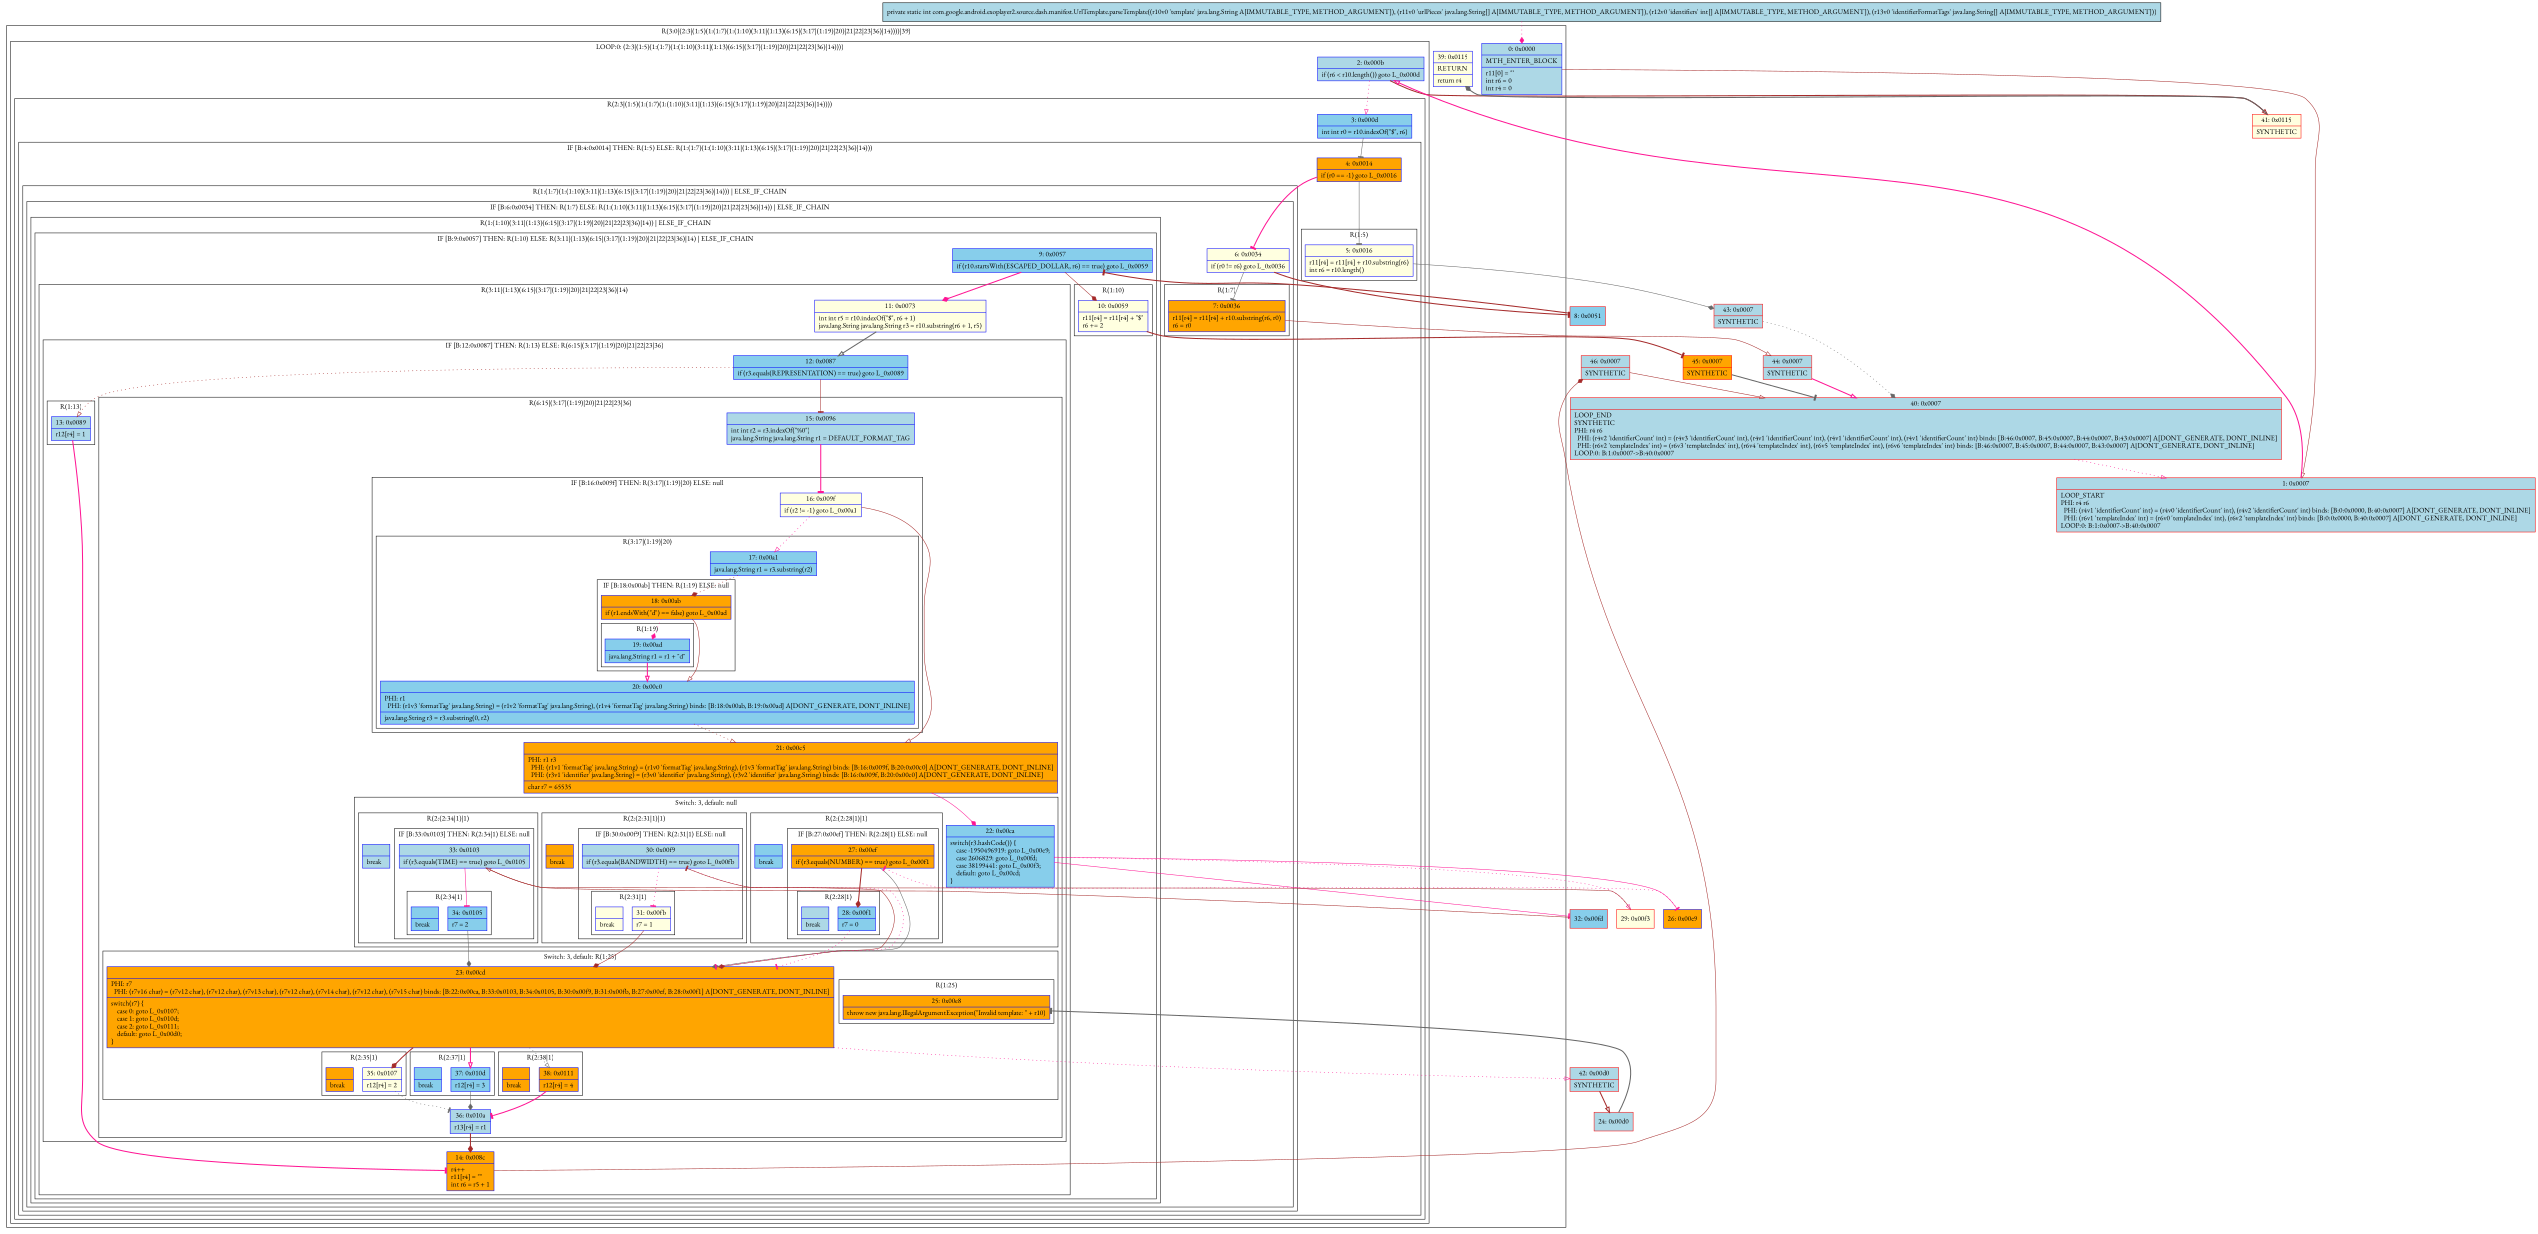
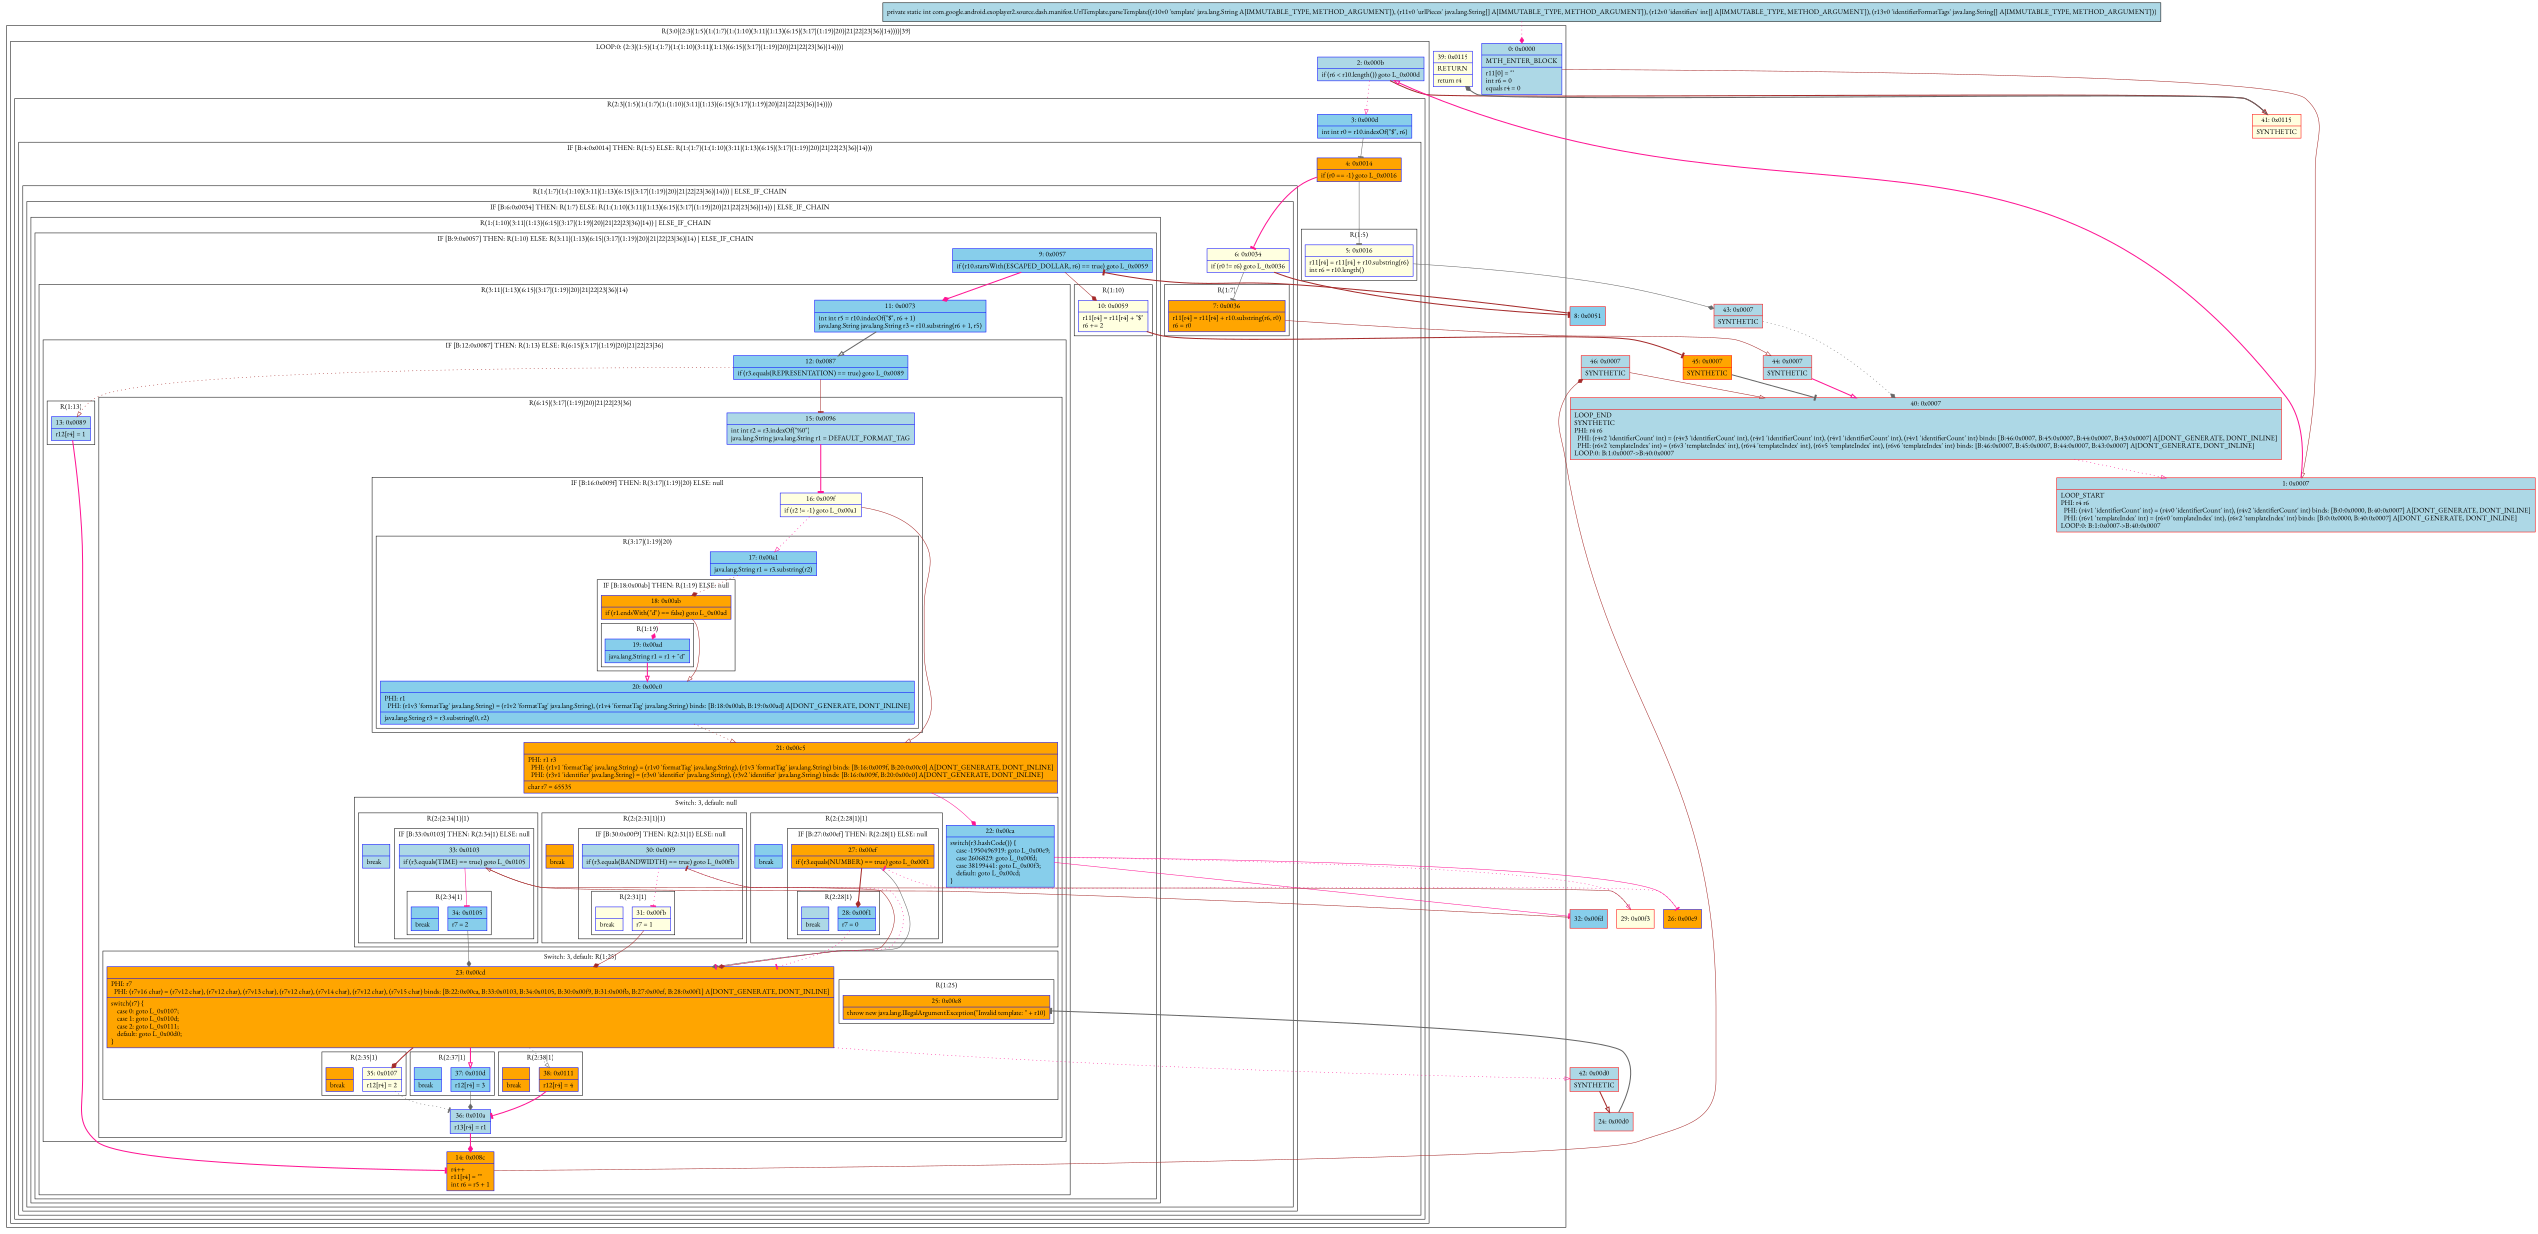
(1499, 88) -> (1503, 88)
(900, 316) -> (900, 316)
(470, 1140) -> (470, 1140)
